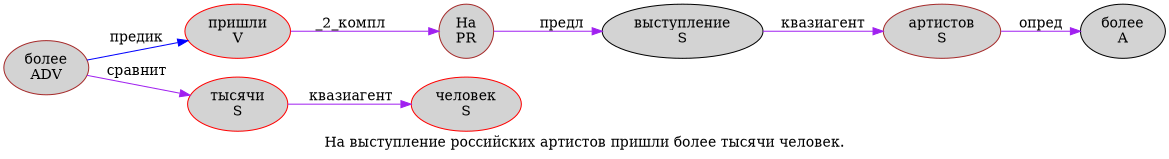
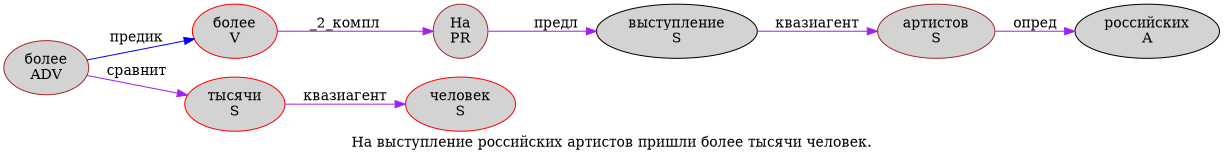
(238, 31) -> (235, 31)
(1123, 31) -> (1147, 31)
